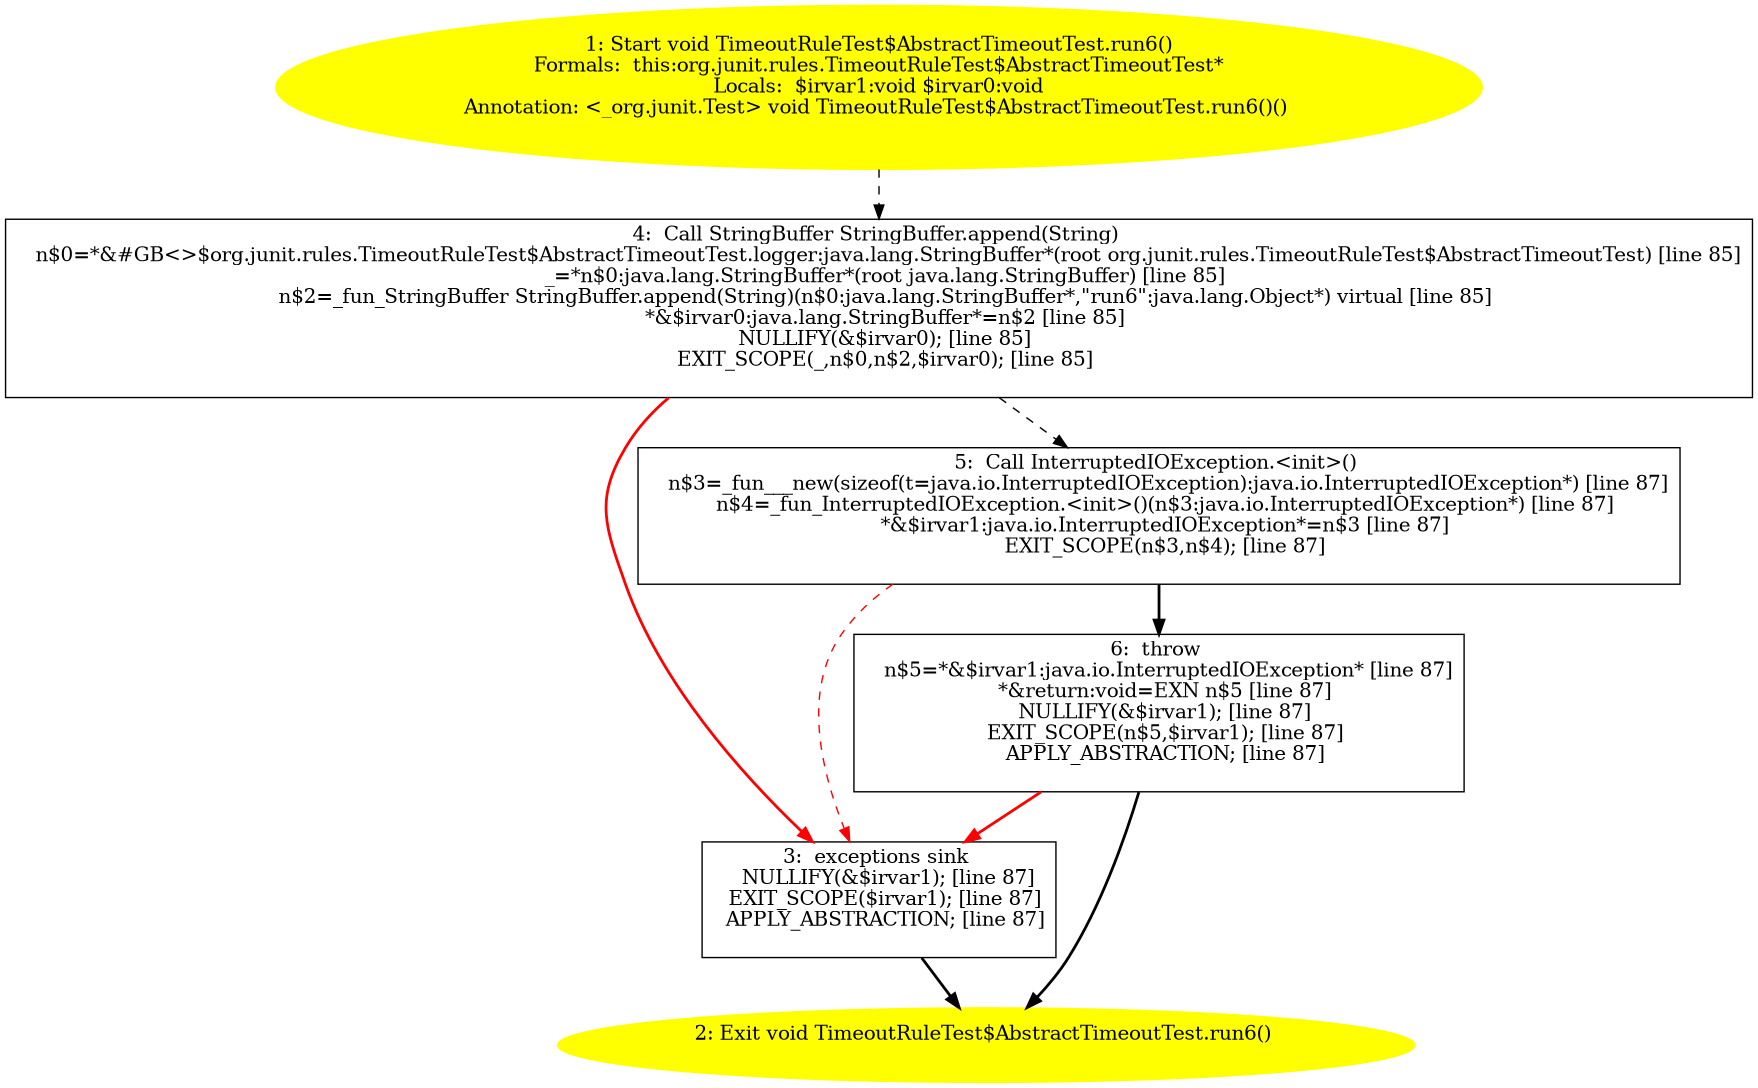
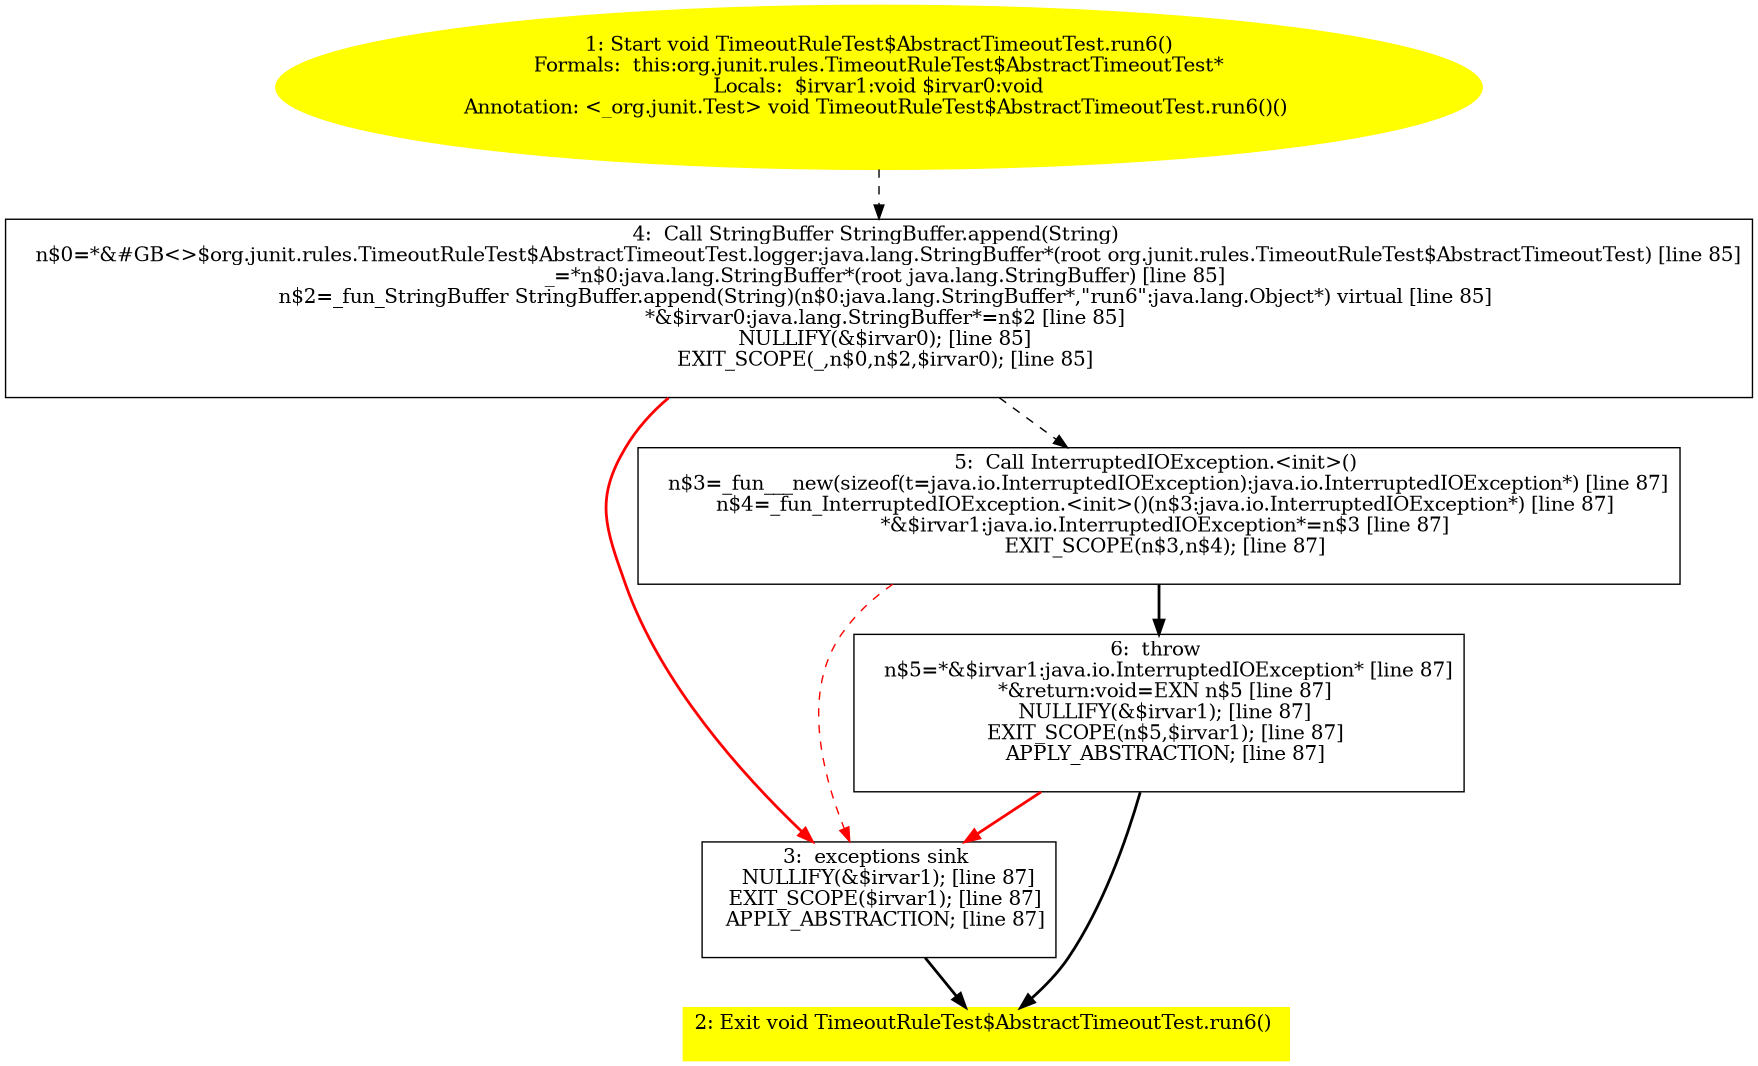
(986, 1045) -> (986, 1034)
